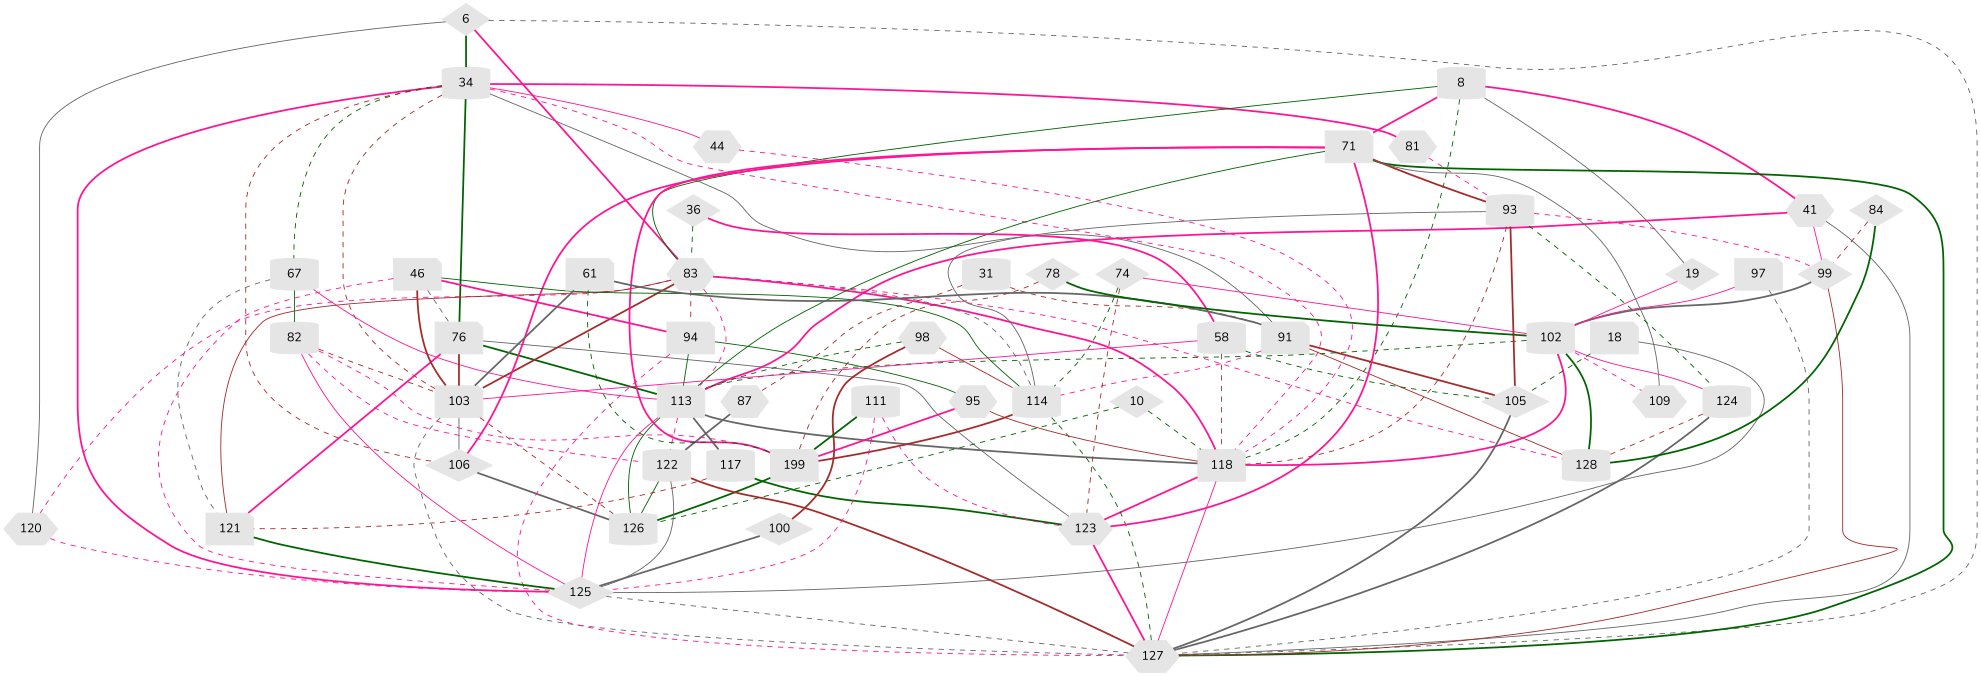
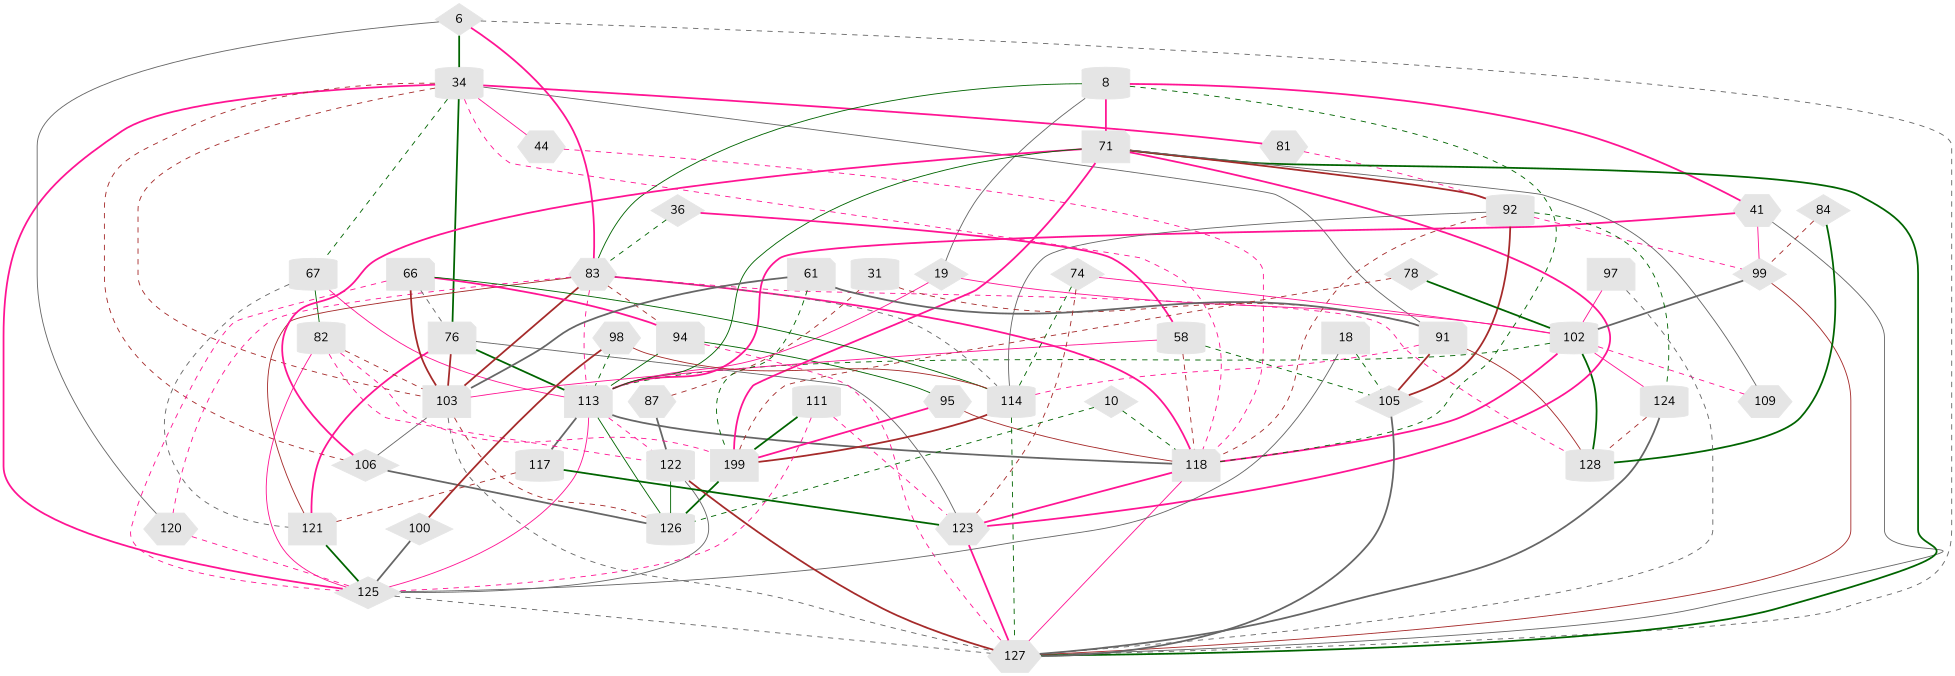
(1510, 211) -> (1510, 211)
(417, 274) -> (411, 274)
none -> (800, 345)
